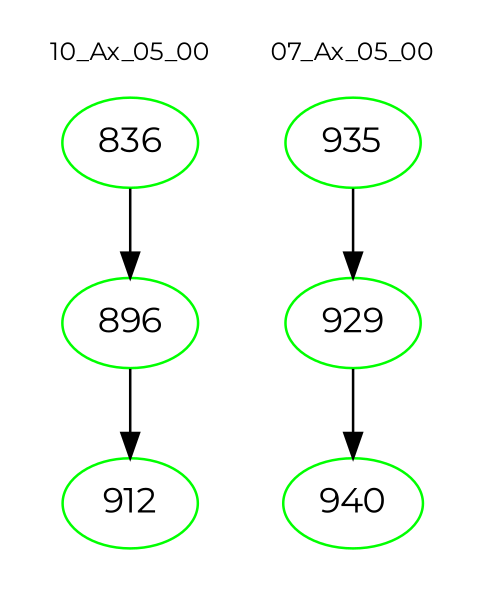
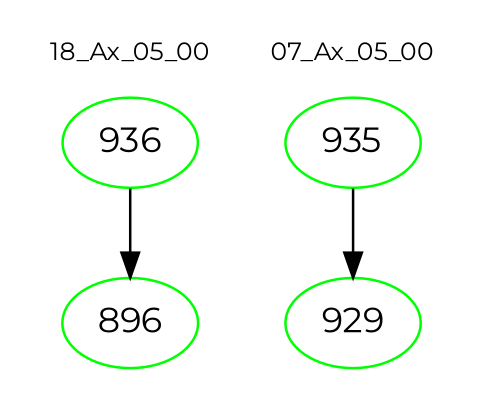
(130, 54) -> (130, 54)
(130, 143) -> (130, 143)
(130, 503) -> none
(353, 503) -> none
